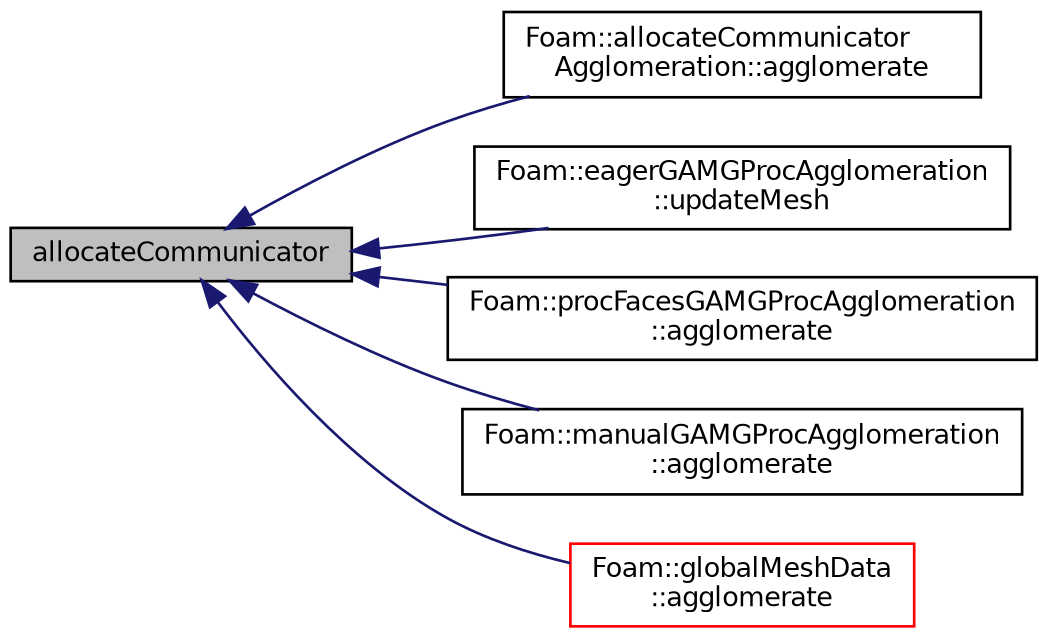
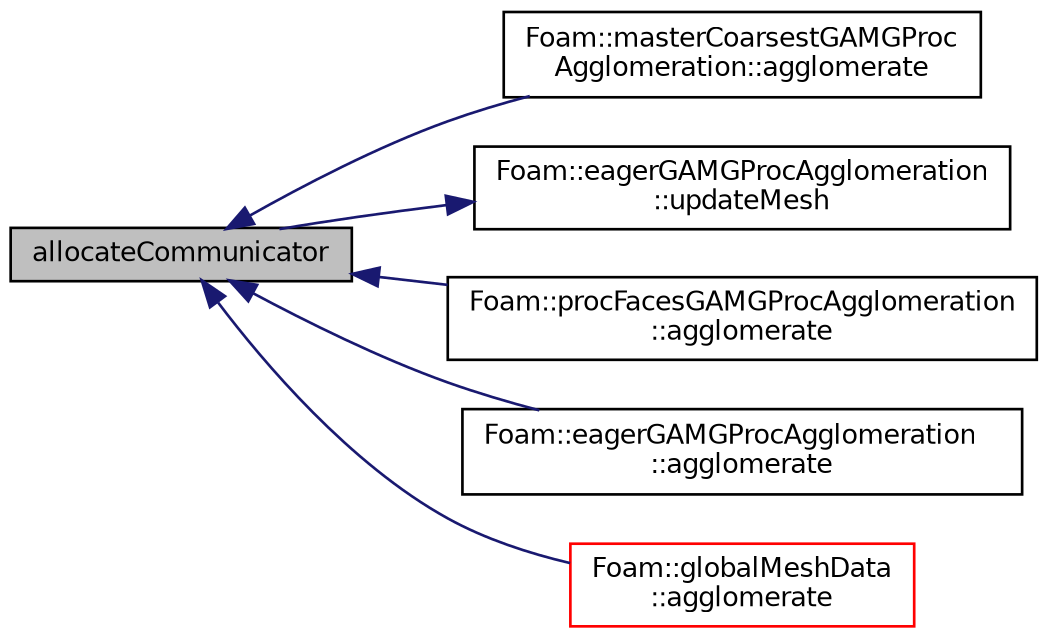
(742, 55) -> (742, 55)
(464, 239) -> (363, 216)
(742, 452) -> (742, 452)
